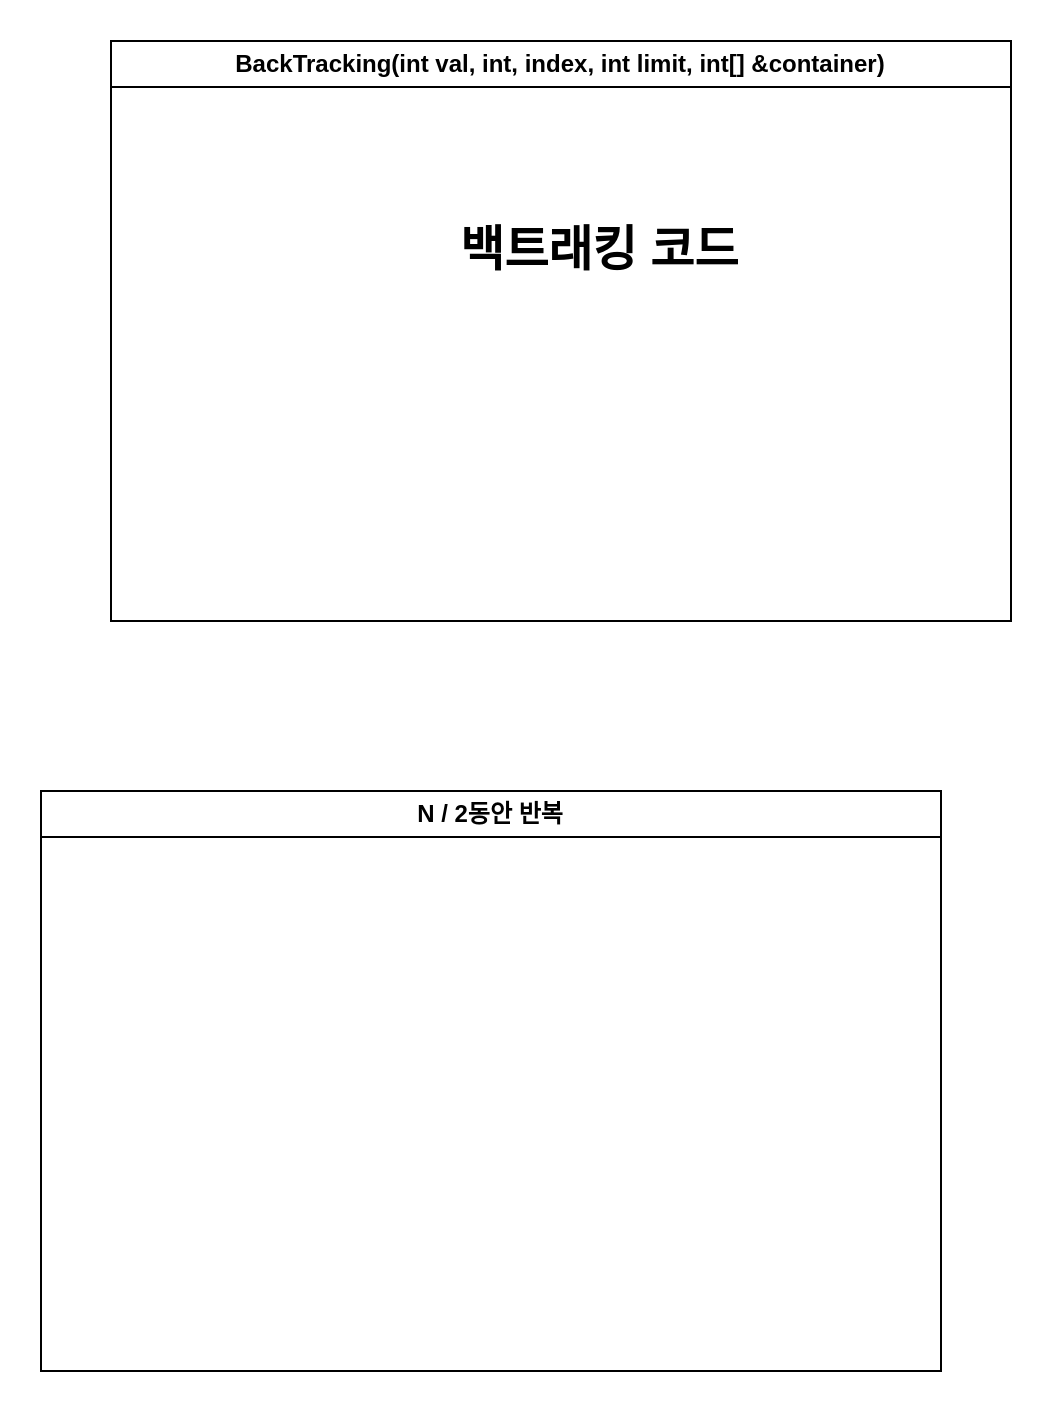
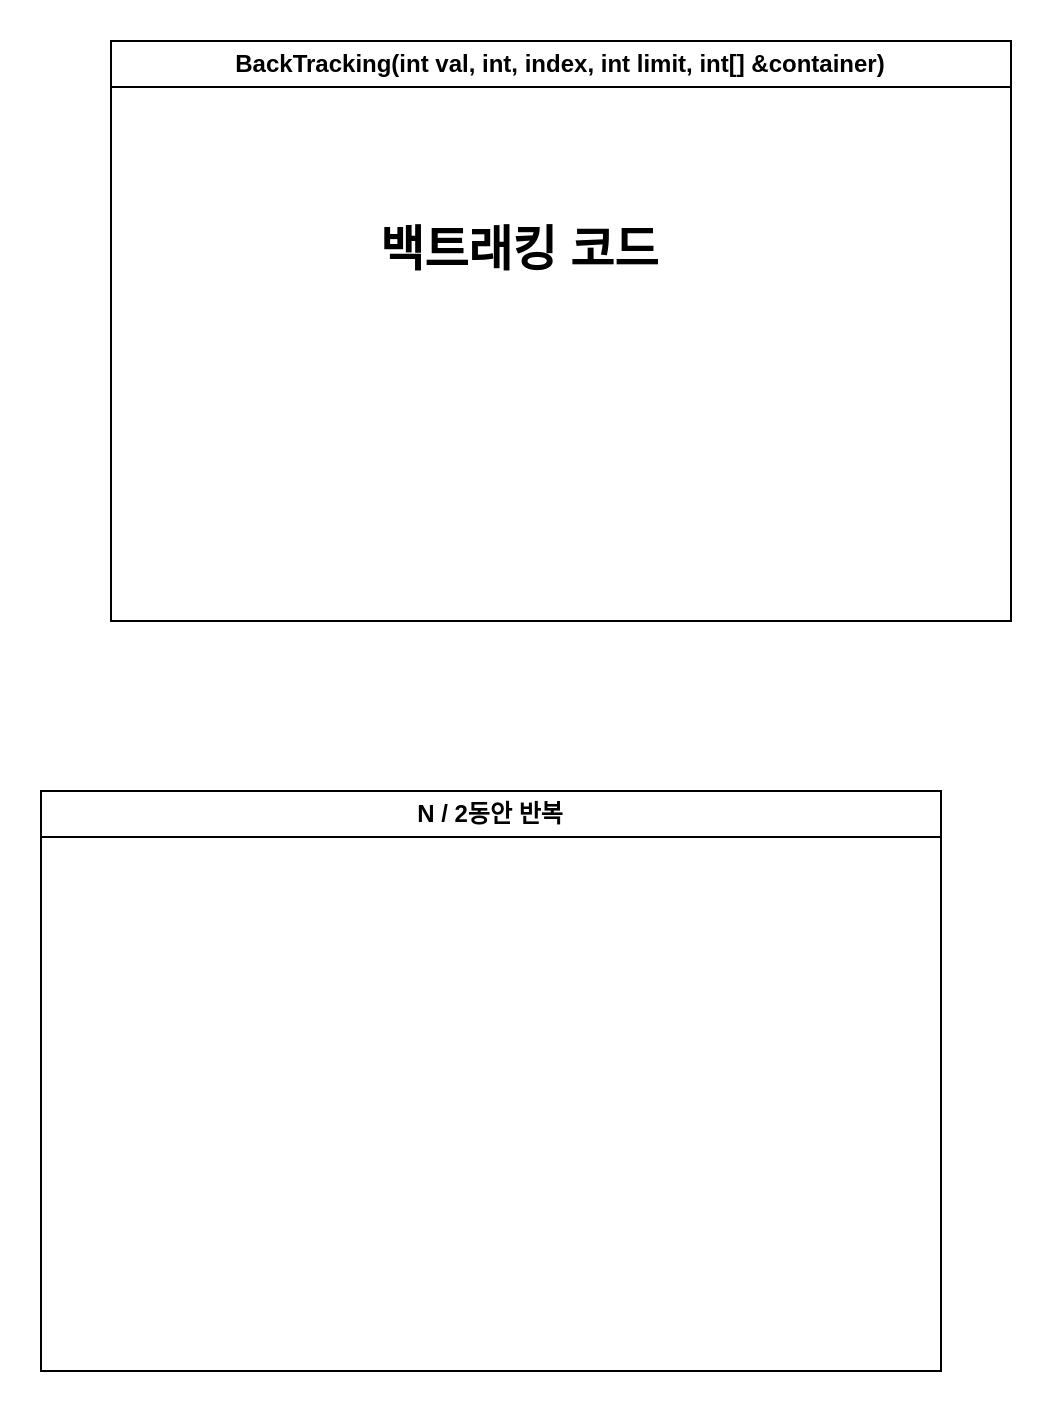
(641, 331) -> (561, 331)
